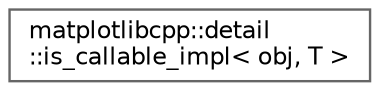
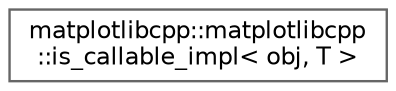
(190, 45) -> (198, 45)
